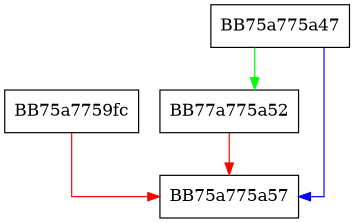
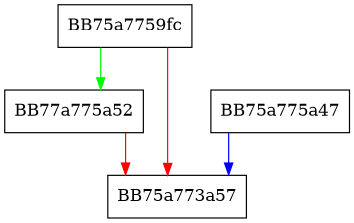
(255, 63) -> (101, 63)
(229, 197) -> (177, 197)
